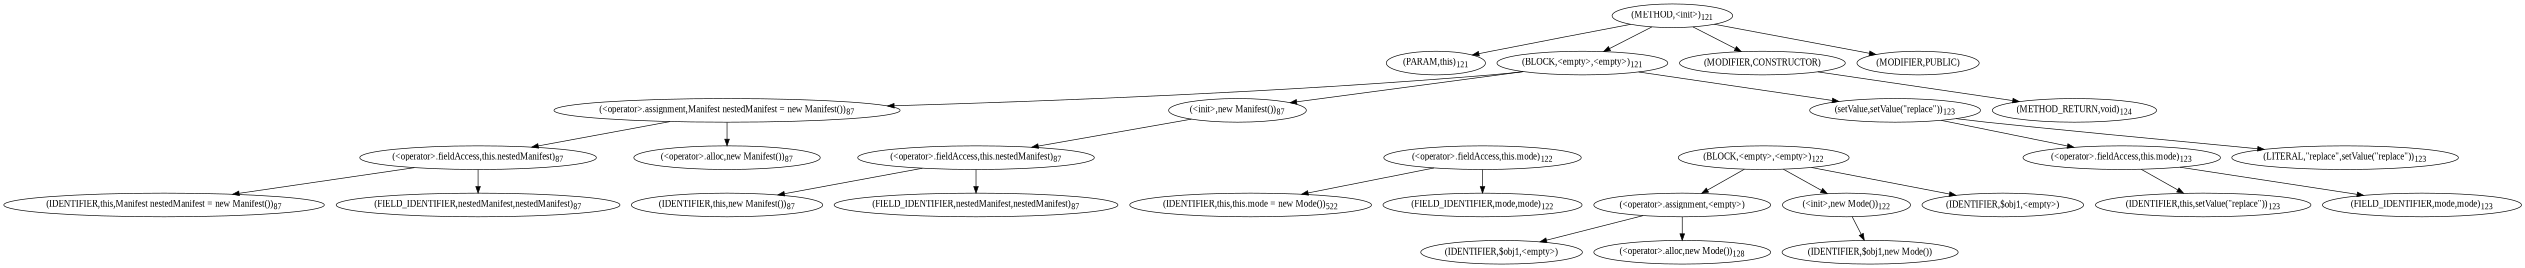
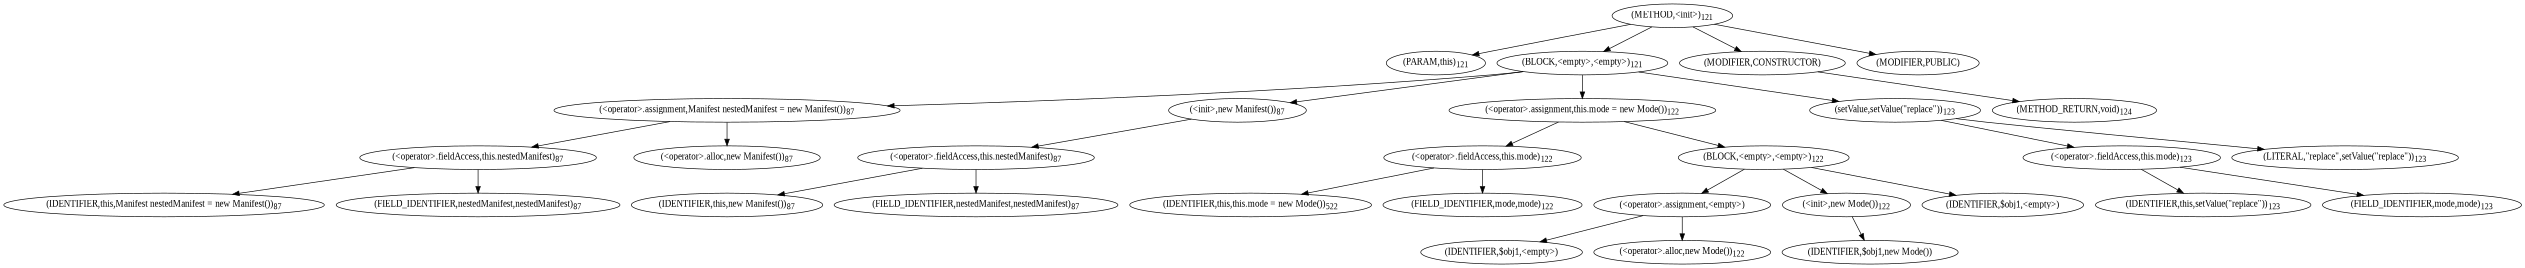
none -> (1582, 110)
(1739, 251) -> (1739, 251)
